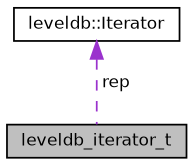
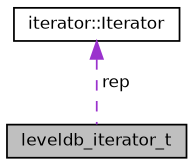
(97, 24) -> (97, 24)
